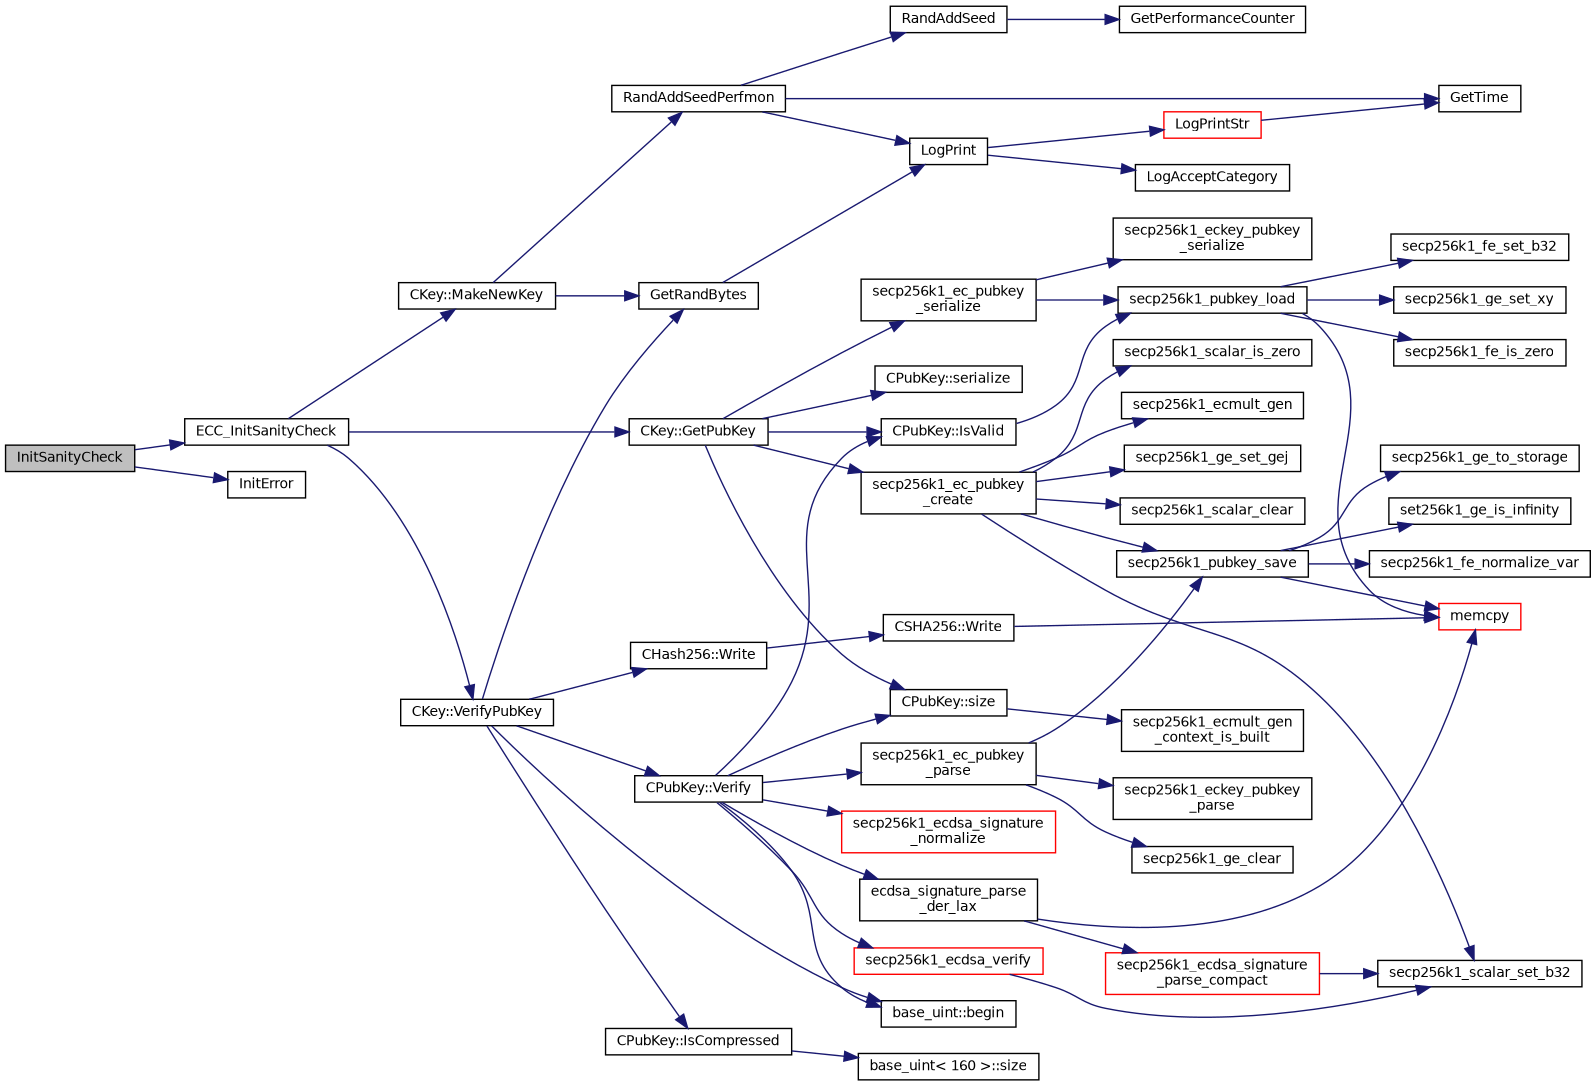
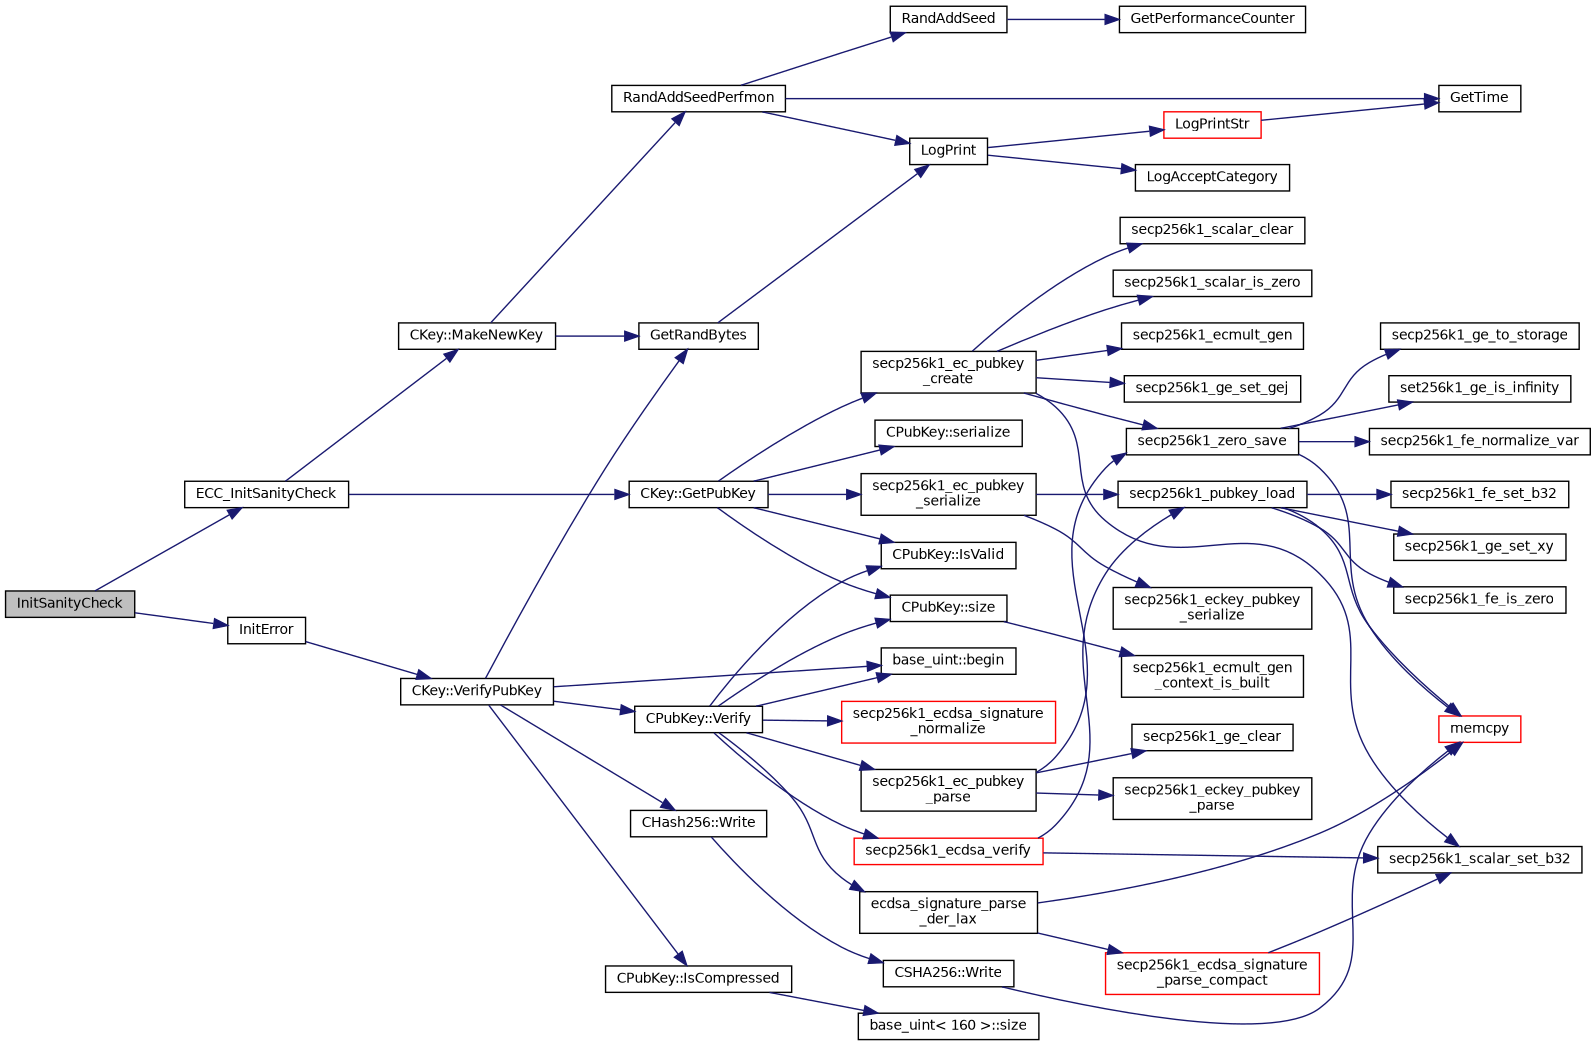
(1076, 380) -> (1089, 724)
(419, 552) -> (361, 658)
(1212, 564) -> (1212, 442)
